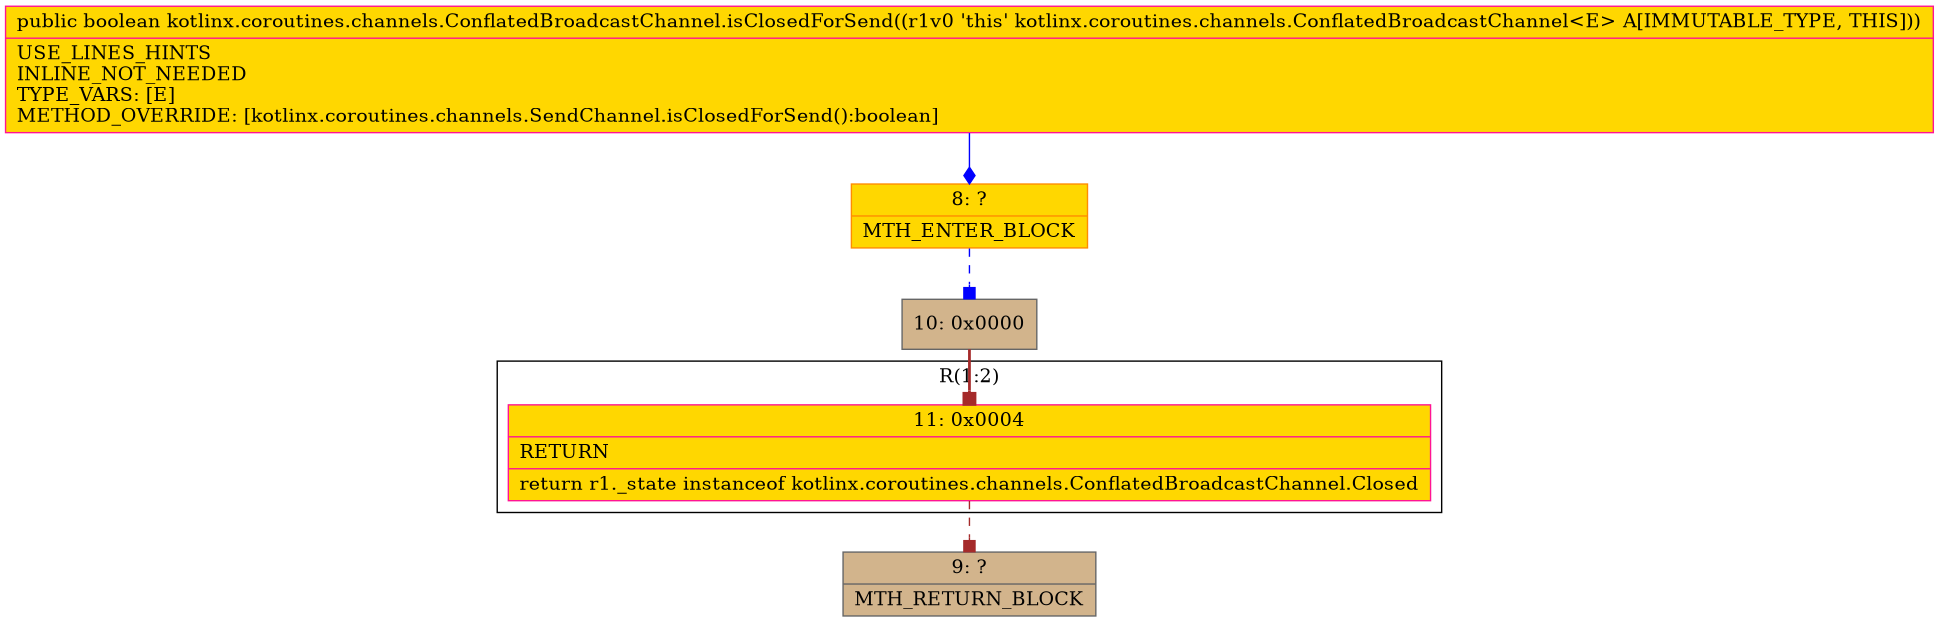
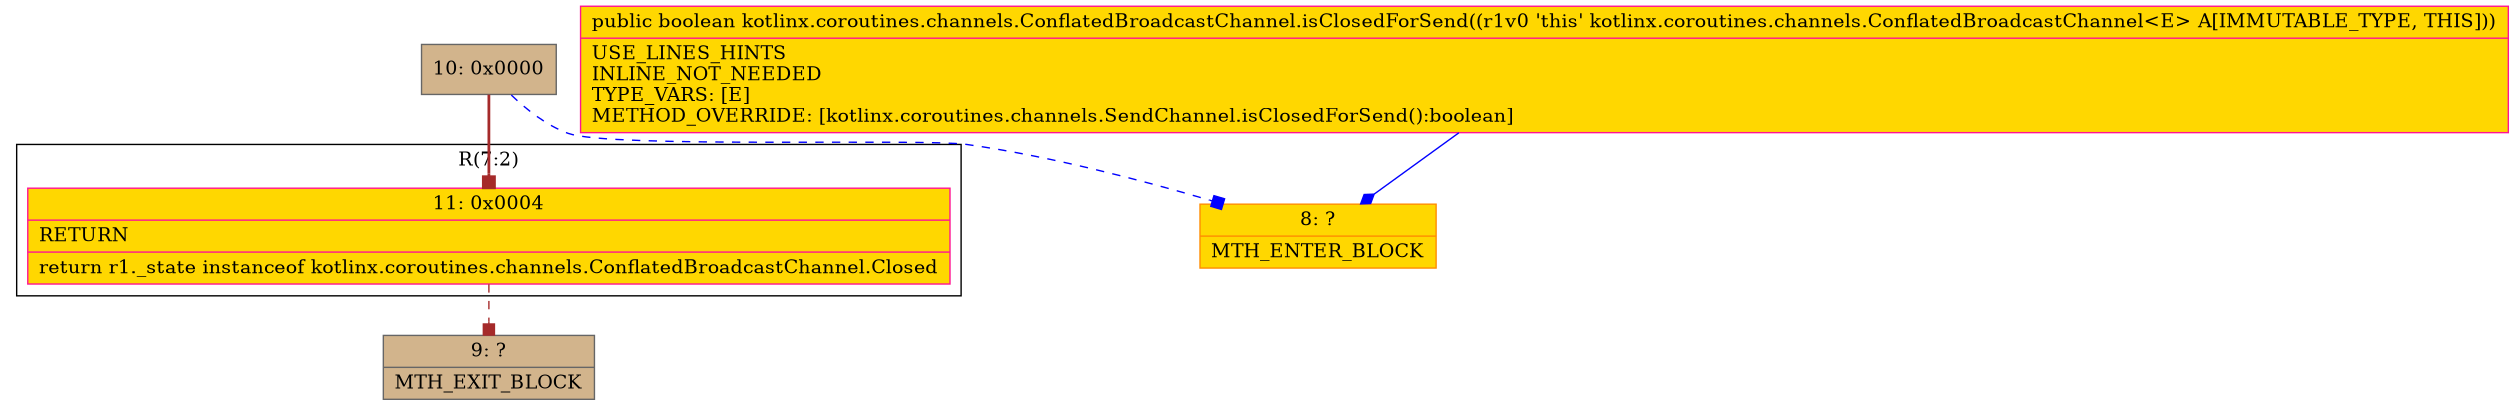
(969, 266) -> (983, 147)
(969, 377) -> (489, 160)
(969, 599) -> (489, 383)
